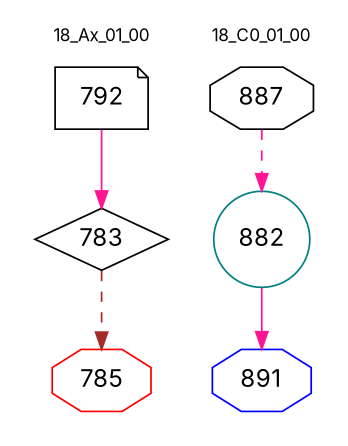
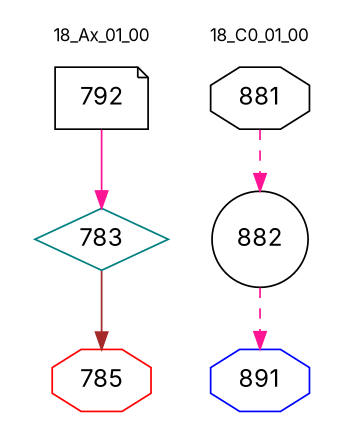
(262, 98) -> (260, 98)
(102, 239) -> (102, 239)
(262, 239) -> (260, 239)
(102, 301) -> (102, 301)
(262, 310) -> (260, 310)
